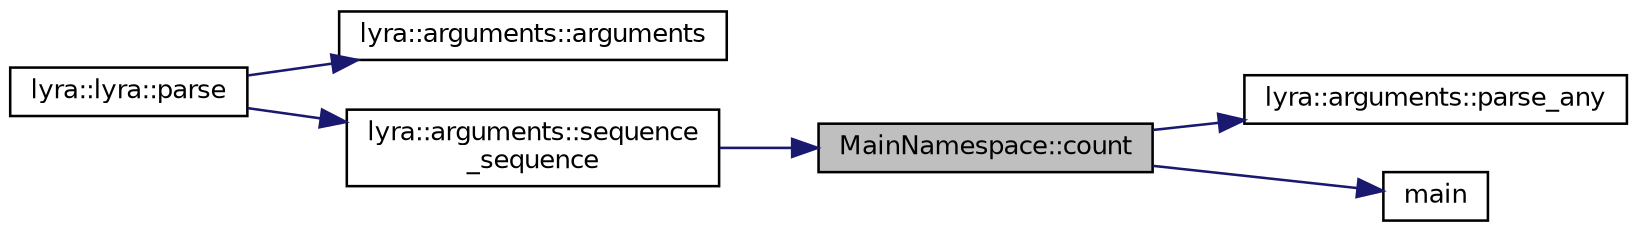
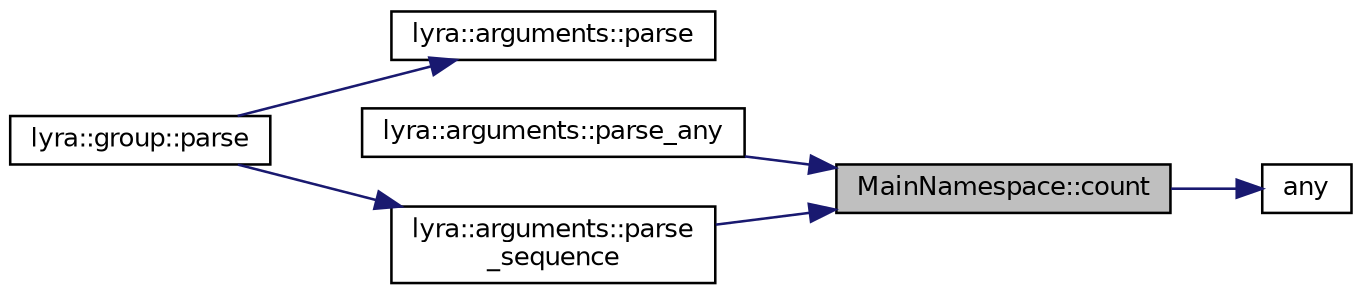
(533, 36) -> (553, 36)
(129, 92) -> (140, 140)
(1186, 126) -> (777, 160)
(533, 148) -> (553, 245)
(1436, 196) -> (1307, 189)
